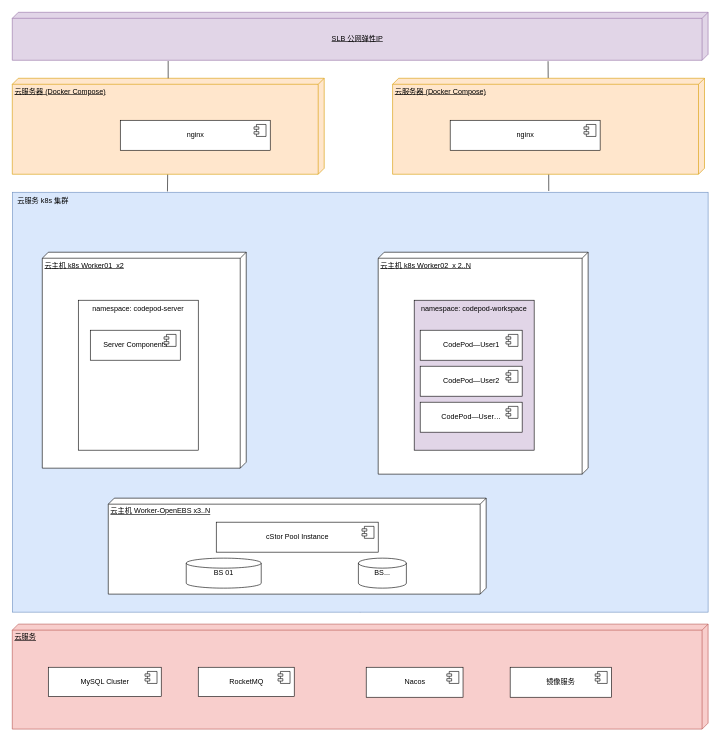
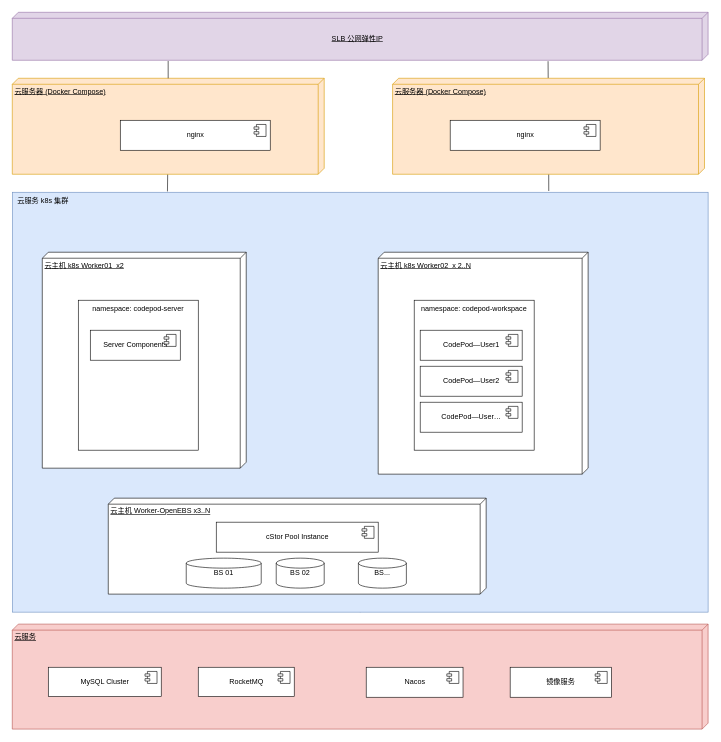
(474, 309) -> (474, 309)
none -> (300, 573)
